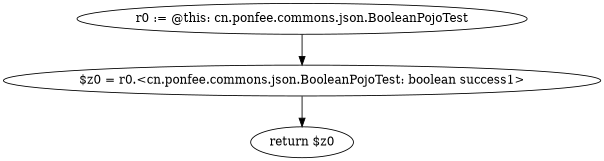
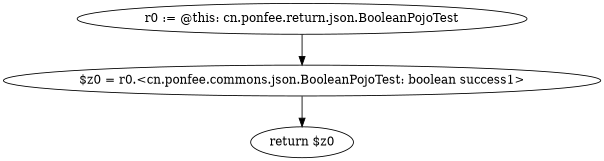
(302, 19) -> (302, 19)
